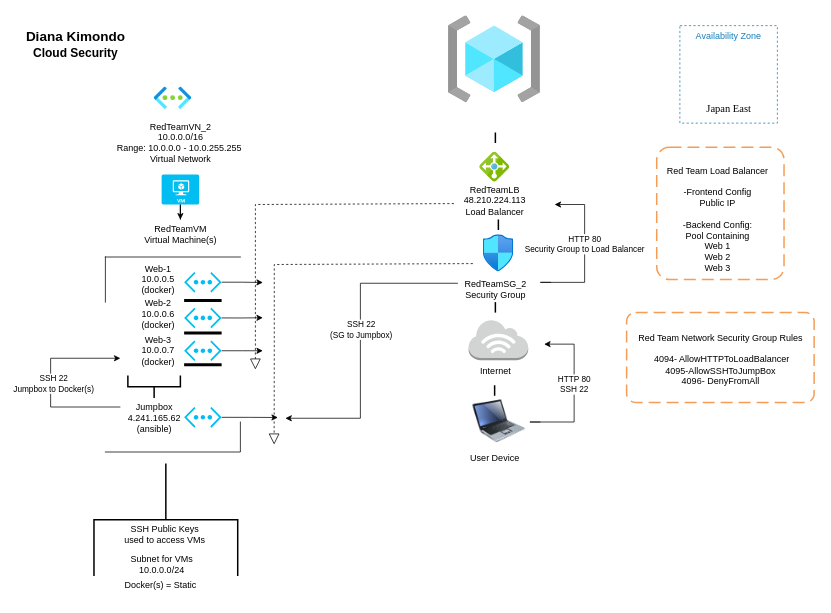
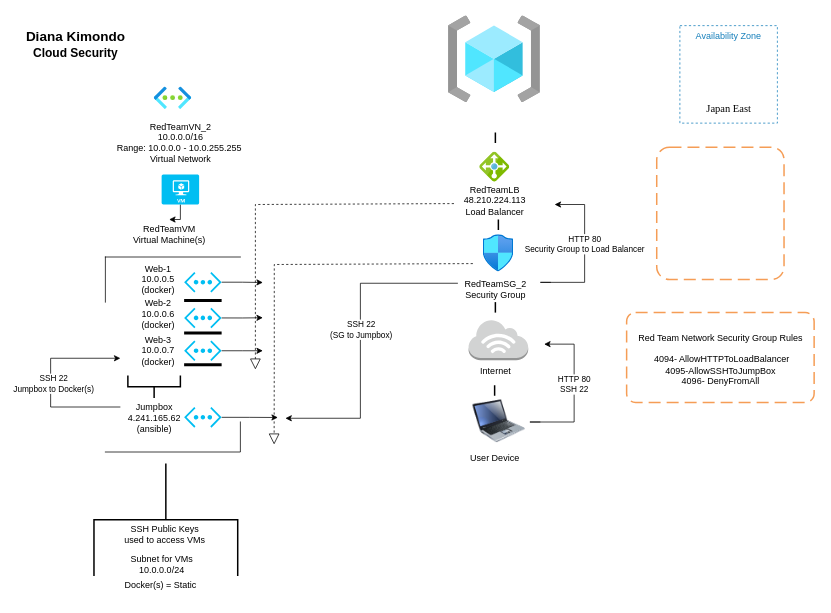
(717, 219) -> none
(180, 234) -> (169, 234)
